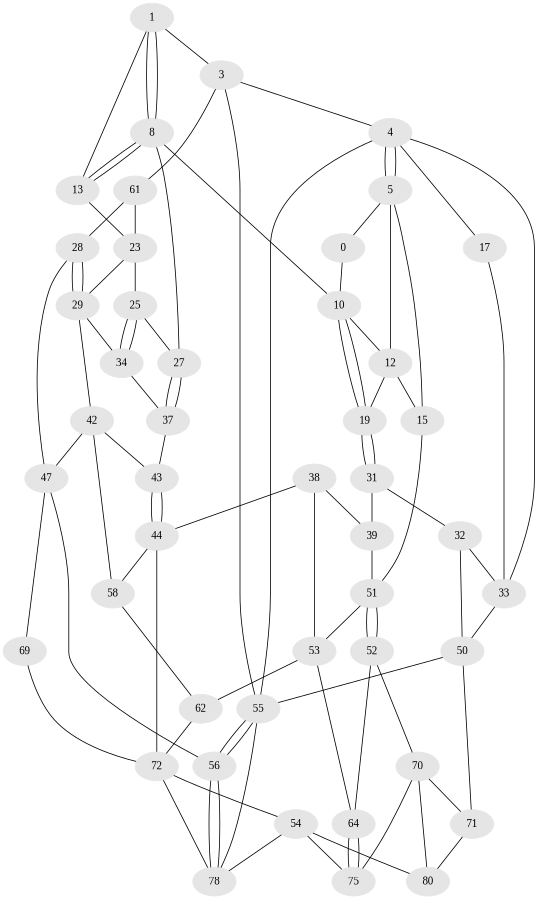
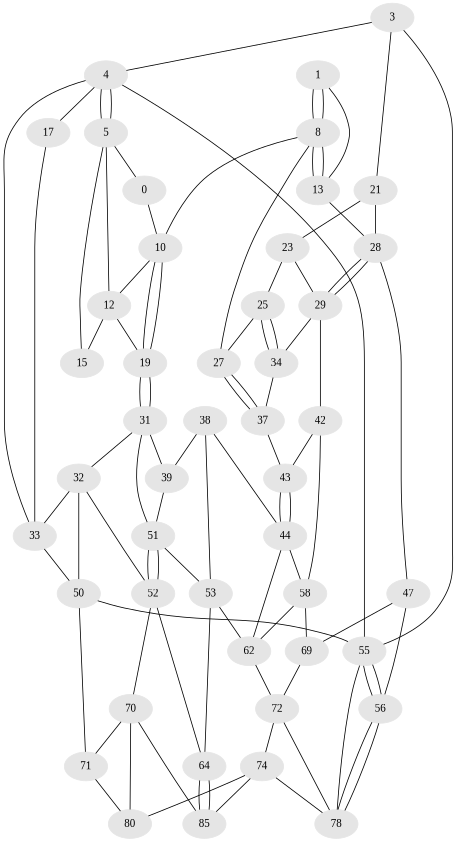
(187, 46) -> none
(135, 190) -> (376, 190)
(103, 216) -> (347, 219)
(69, 450) -> none
(412, 511) -> (137, 479)
none -> (115, 536)
none -> (306, 622)
(157, 641) -> (267, 594)
(296, 824) -> (262, 766)
(354, 882) -> (204, 824)
